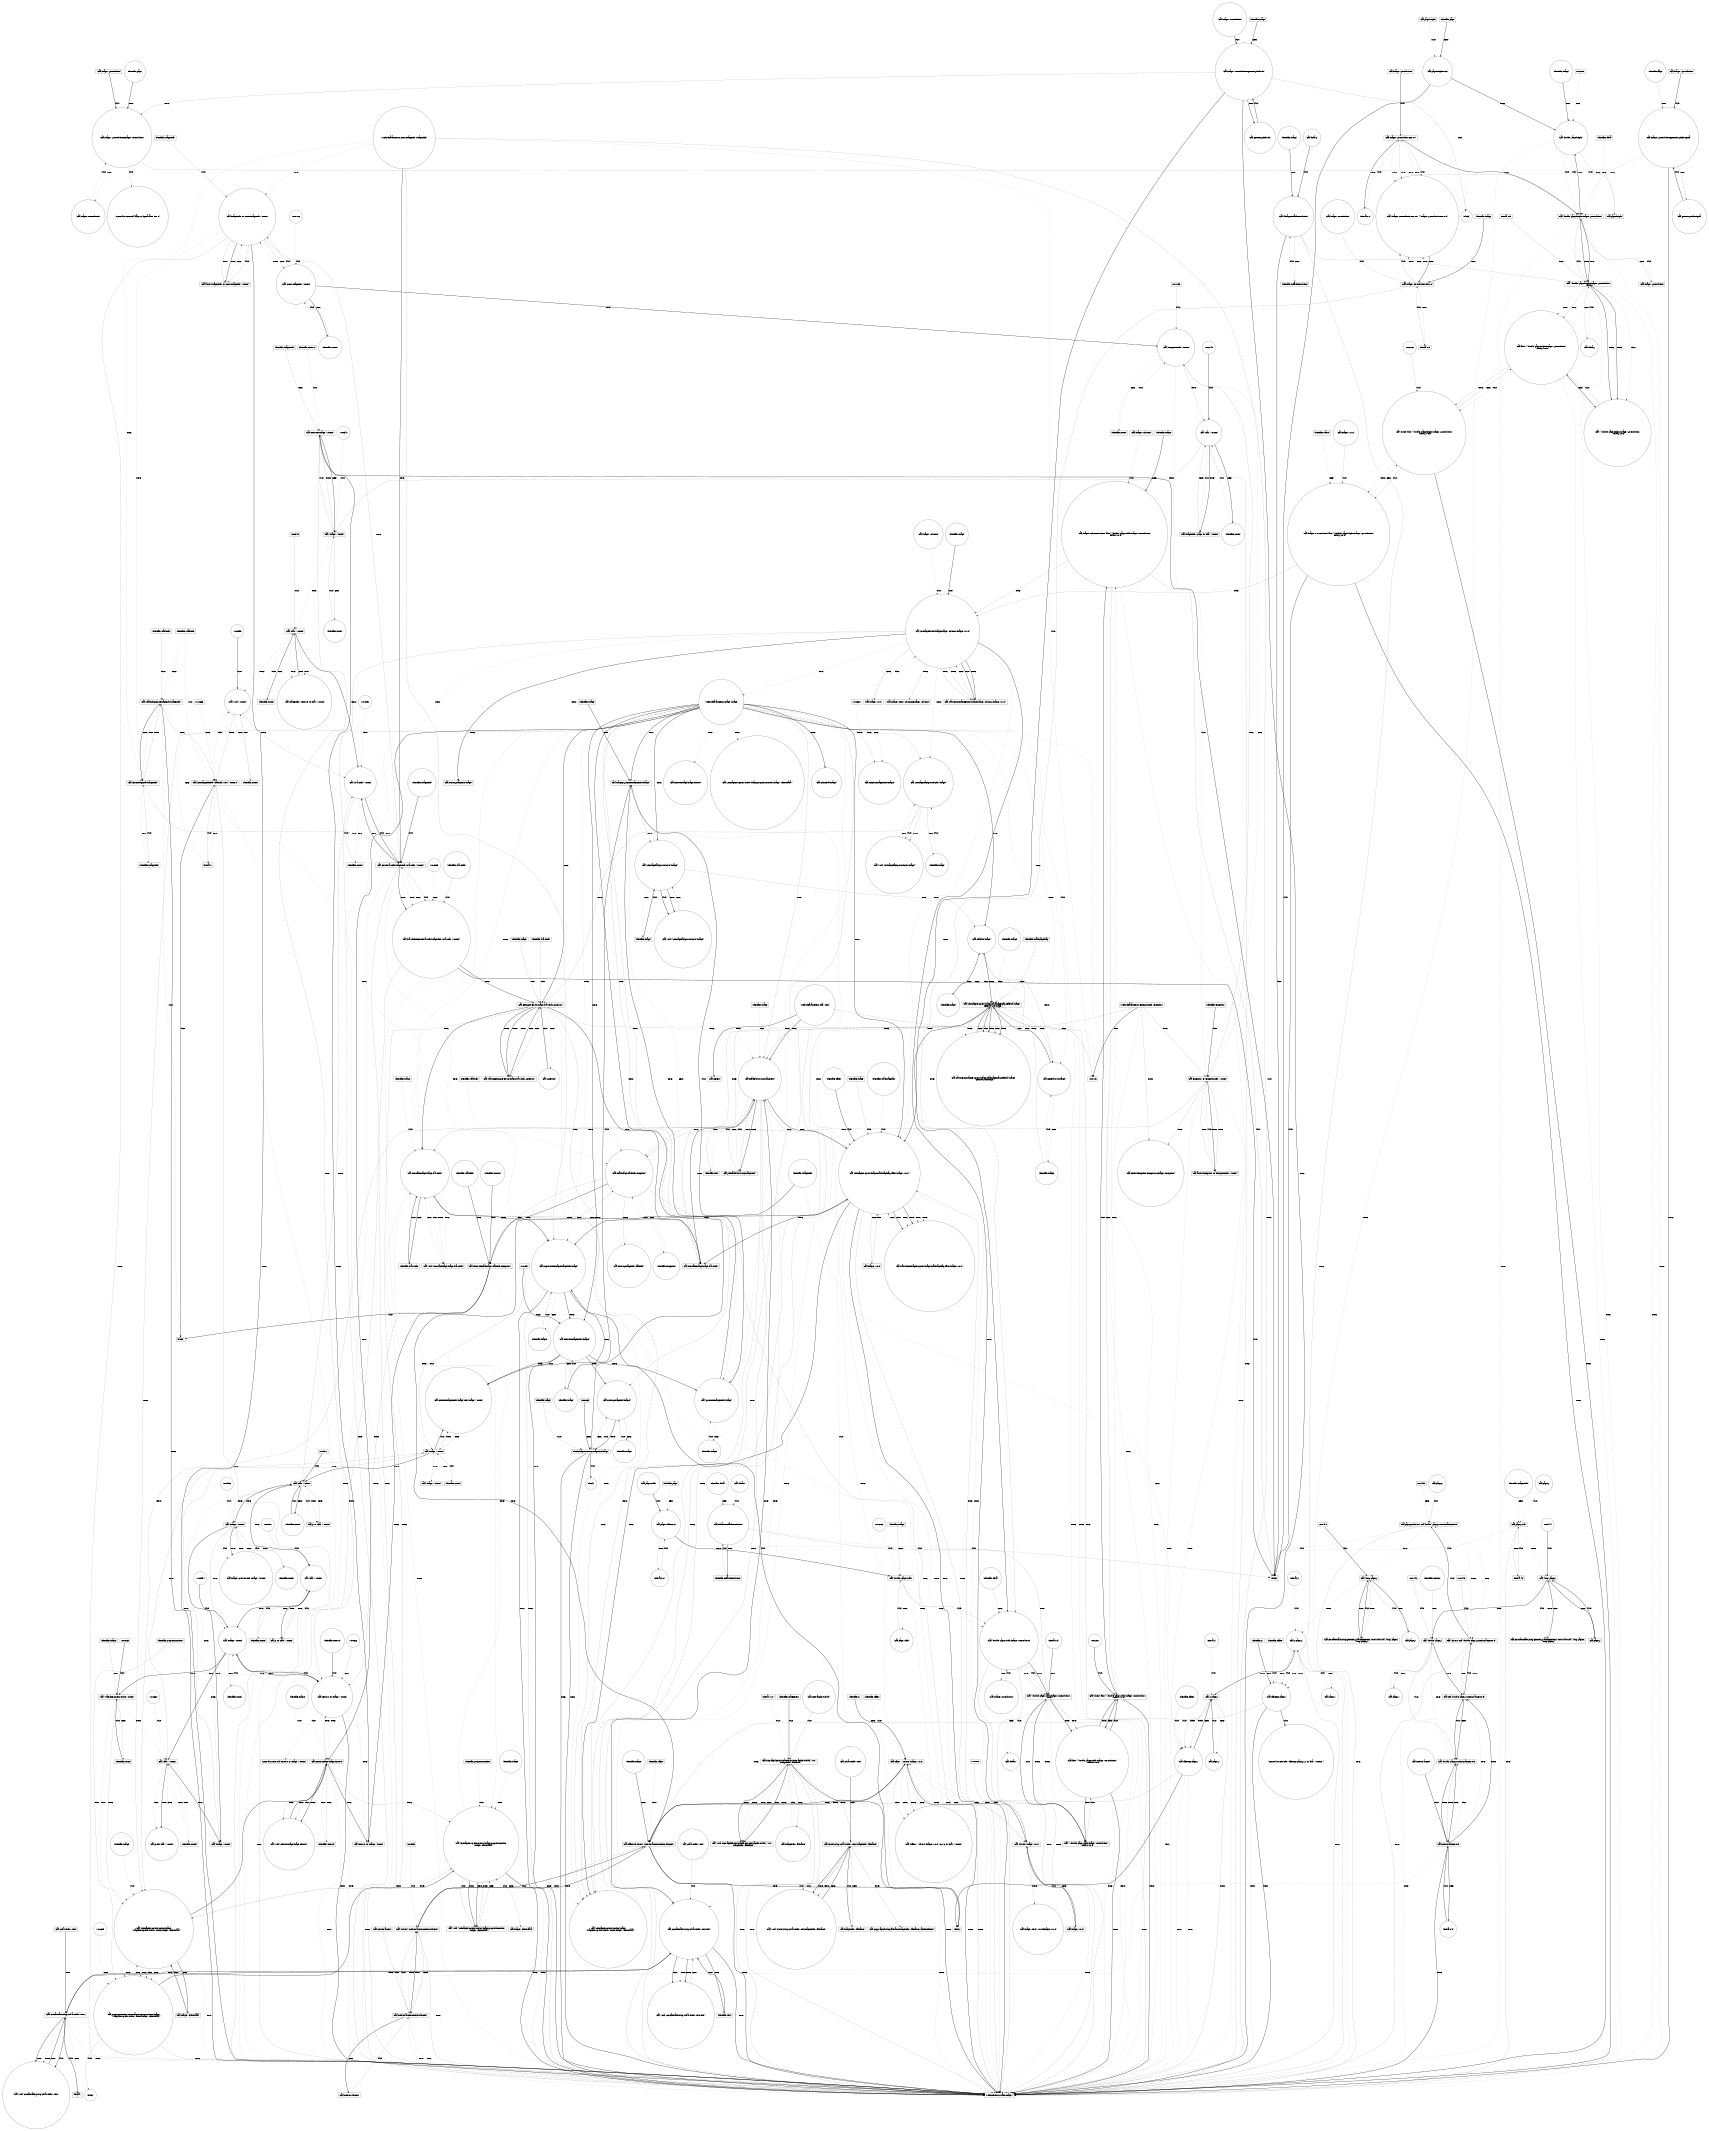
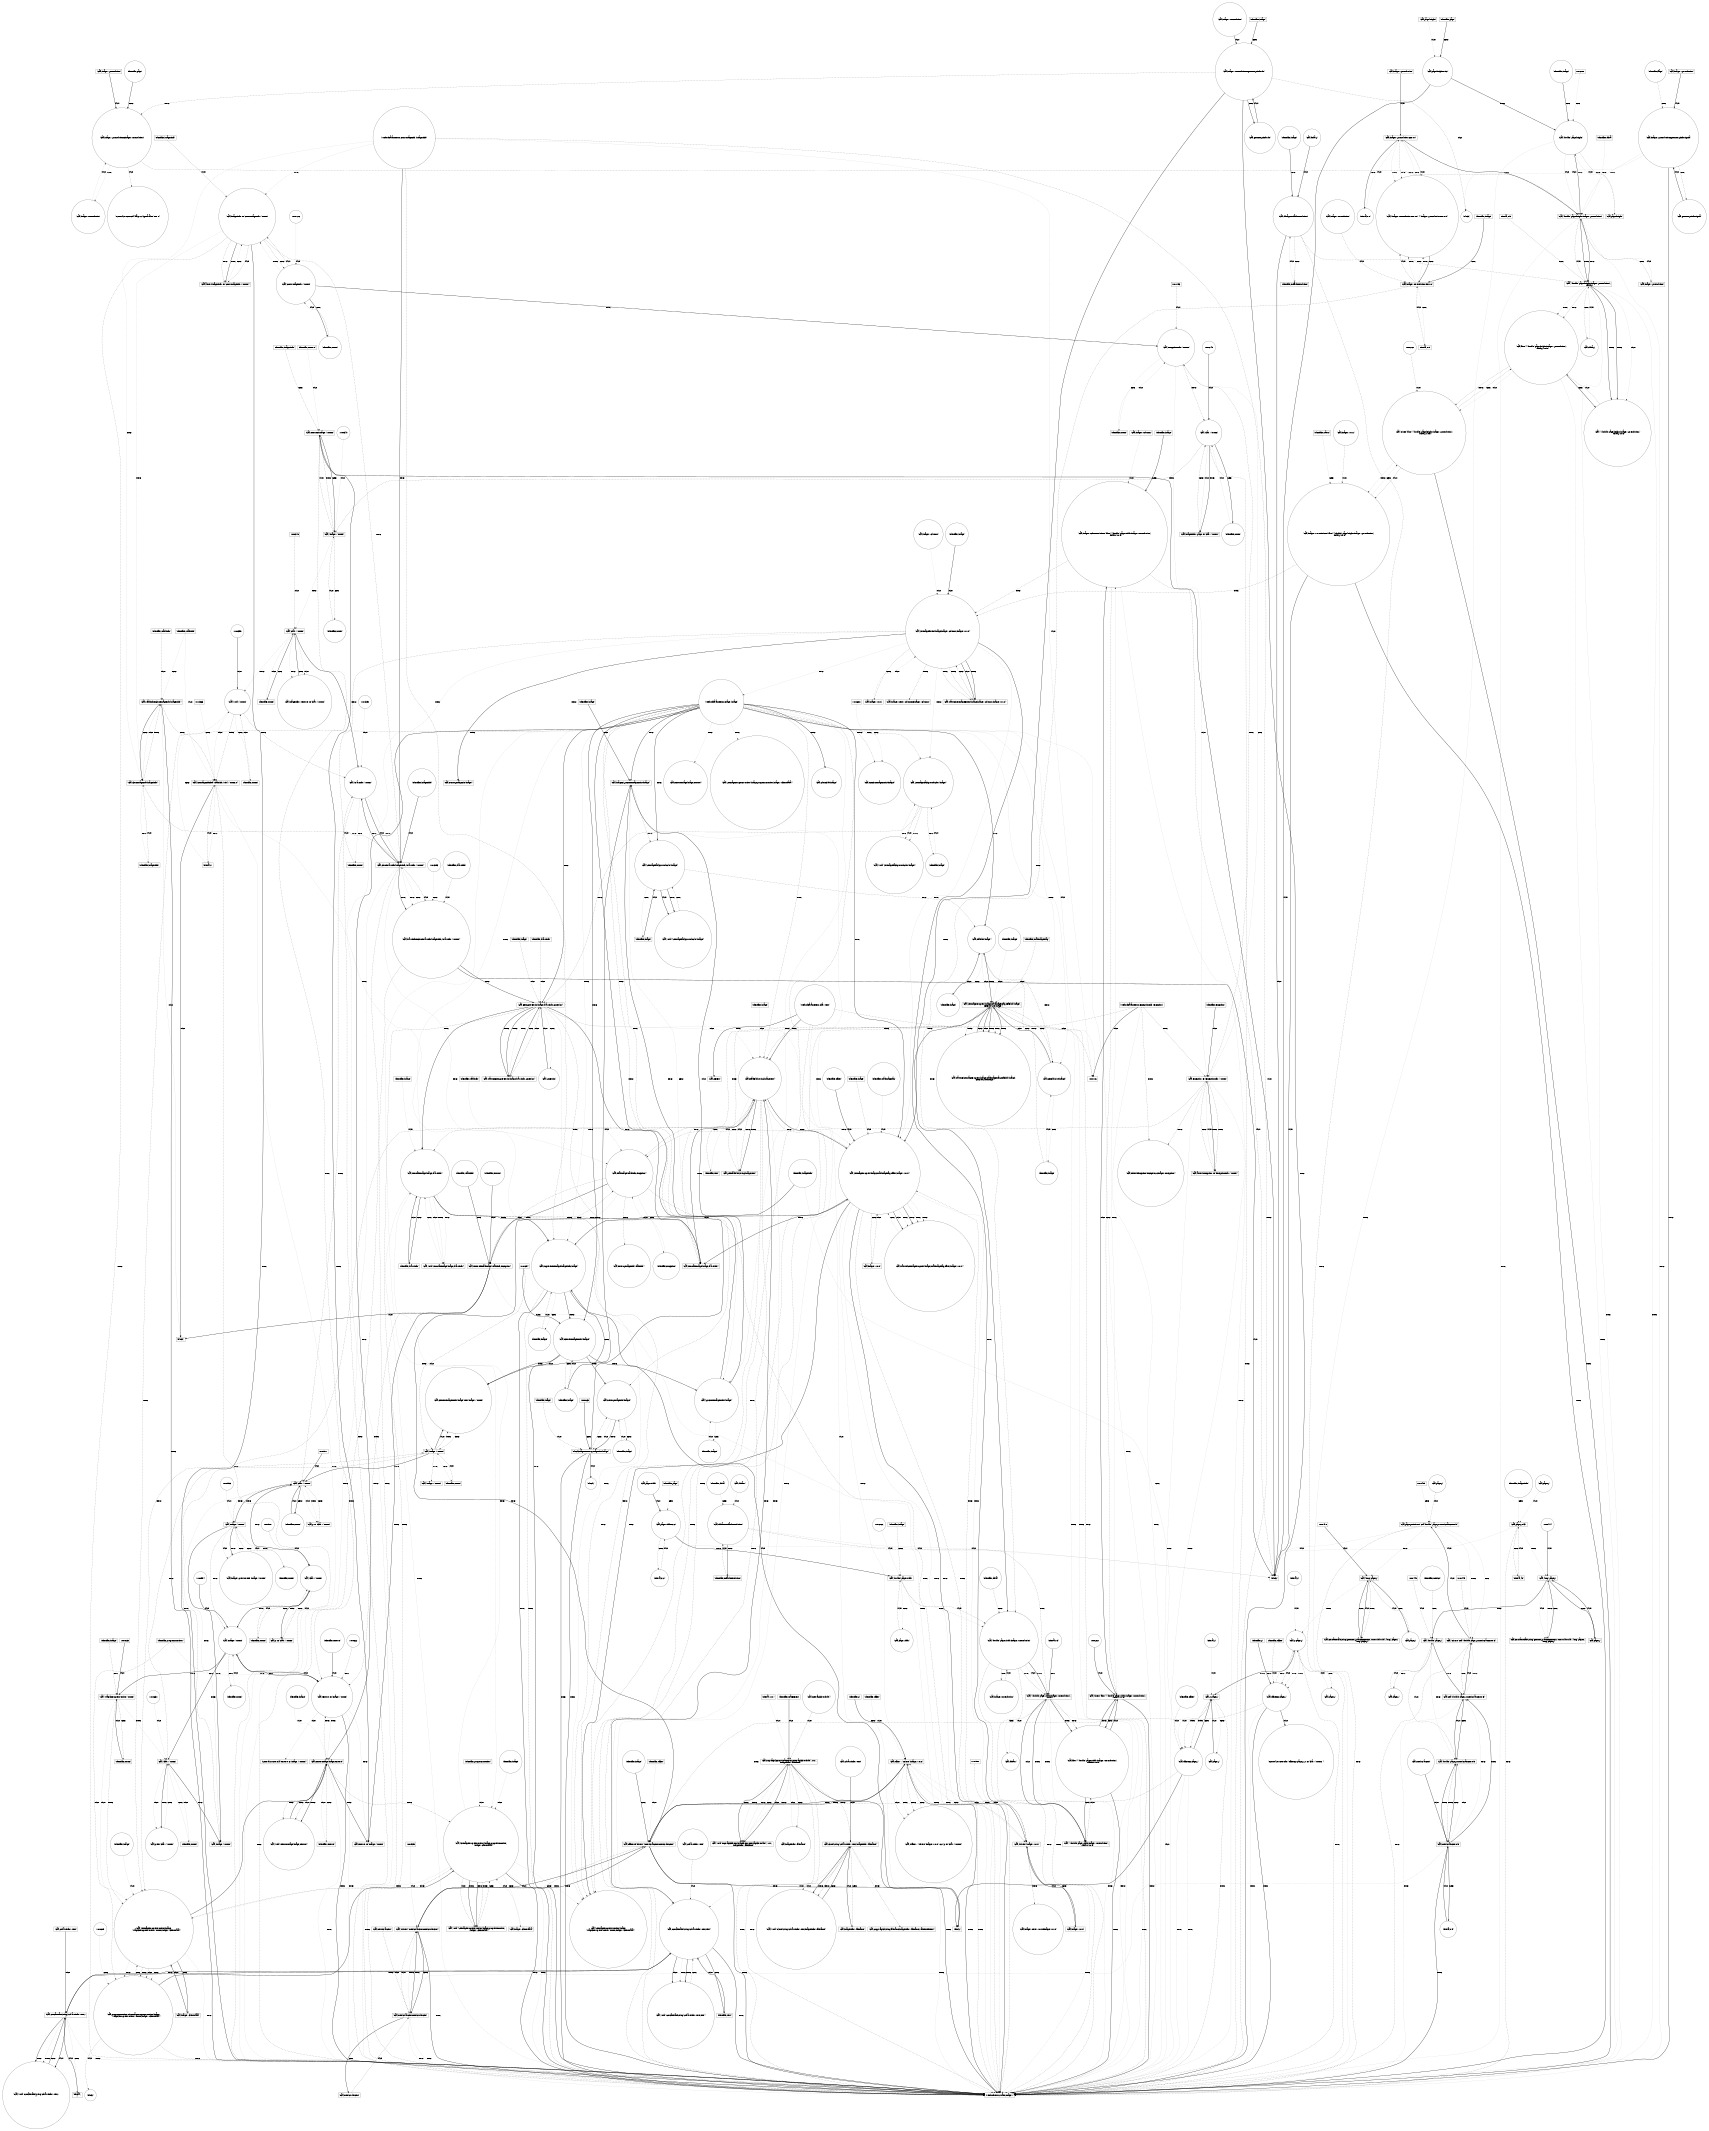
(712, 1029) -> (712, 1029)
(423, 1970) -> (423, 1970)
(595, 2077) -> (595, 2077)
